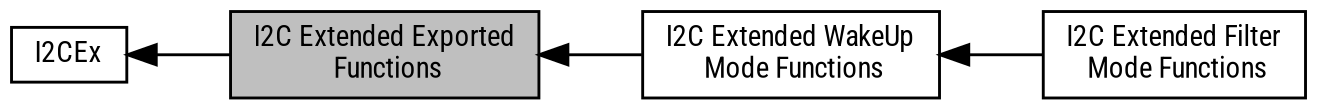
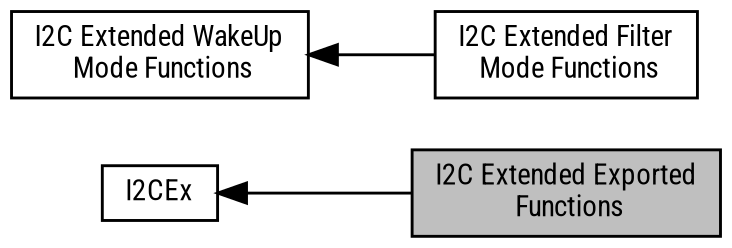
(605, 55) -> none
